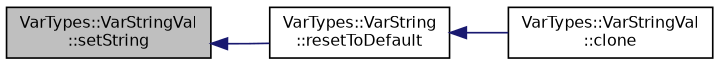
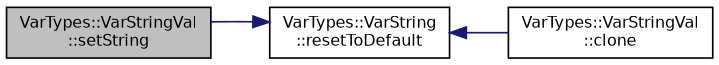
(248, 44) -> (232, 22)
